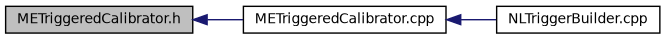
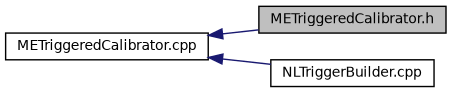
(225, 20) -> (241, 32)
